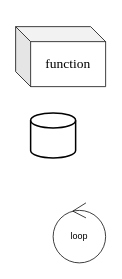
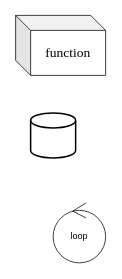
(60, 57) -> (60, 45)
